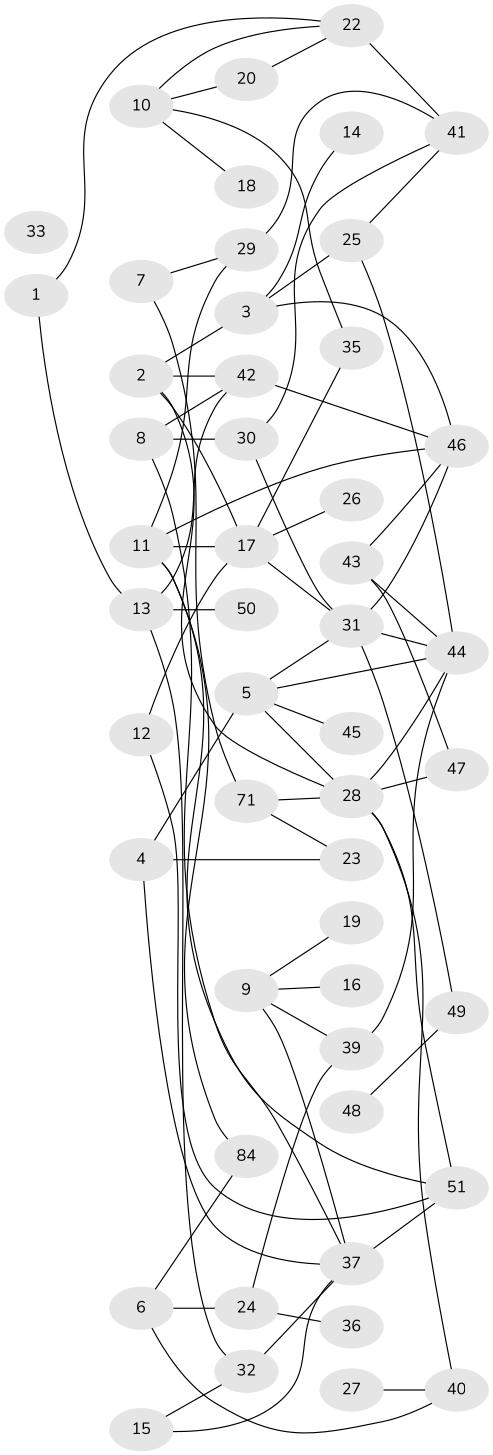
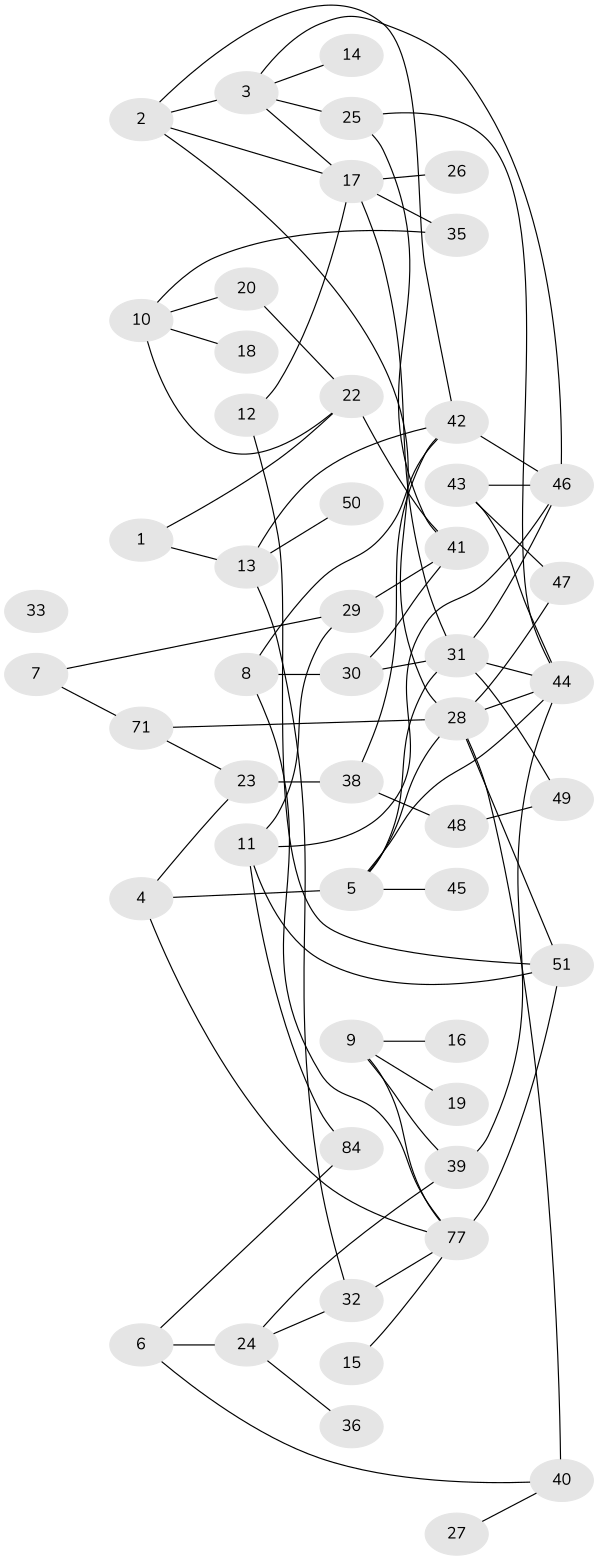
(203, 547) -> (299, 137)
none -> (352, 782)
(352, 1264) -> (457, 1239)
(194, 1401) -> (299, 1323)
